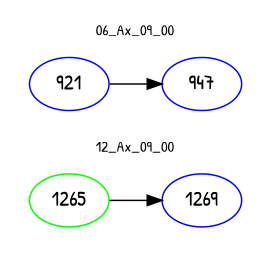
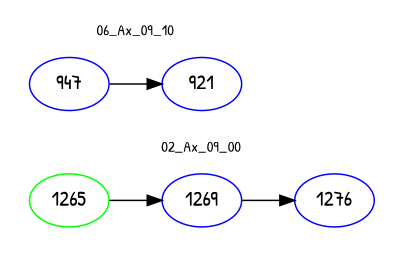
(136, 32) -> (136, 32)
(128, 84) -> (128, 84)
(136, 148) -> (202, 148)
none -> (335, 200)
